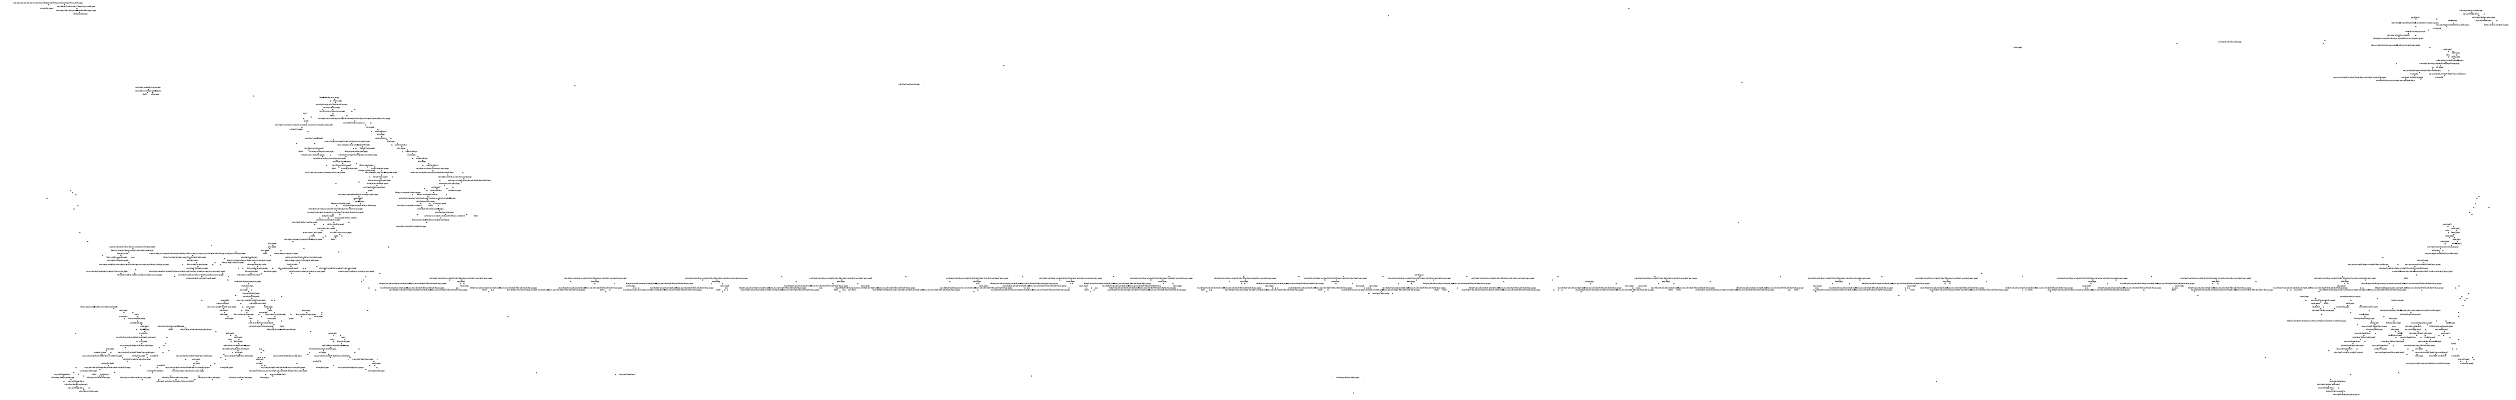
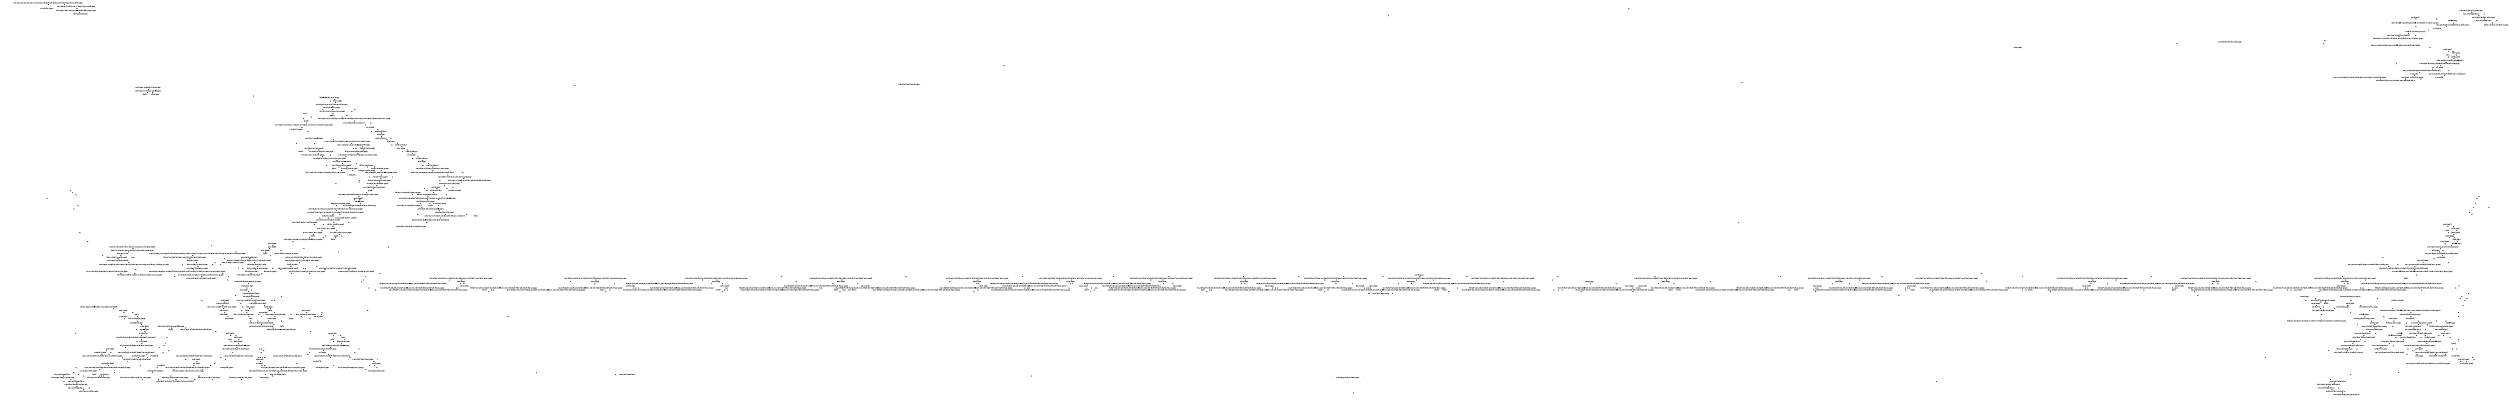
none -> (352, 175)
none -> (2442, 257)
(1947, 282) -> none
none -> (2410, 319)
(2395, 330) -> none
(239, 353) -> none
